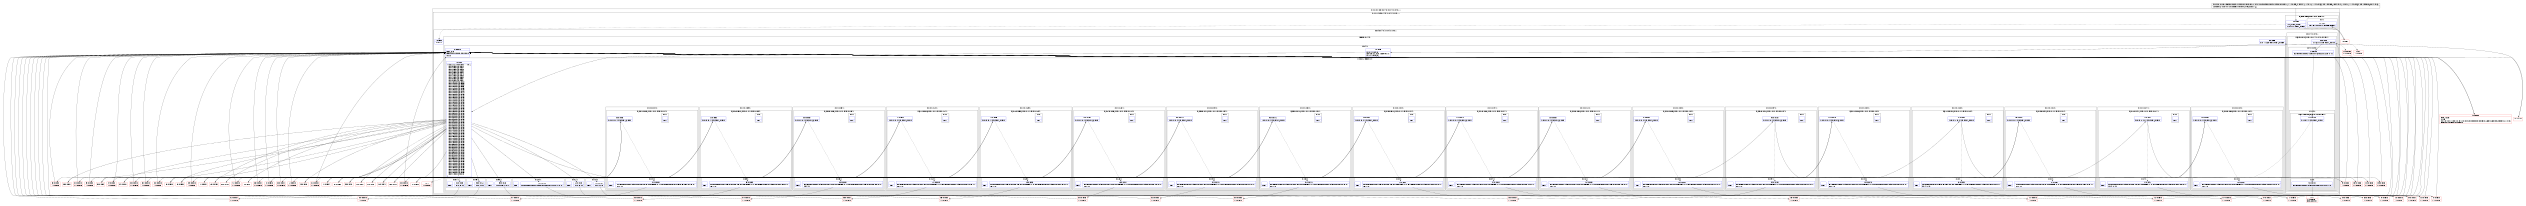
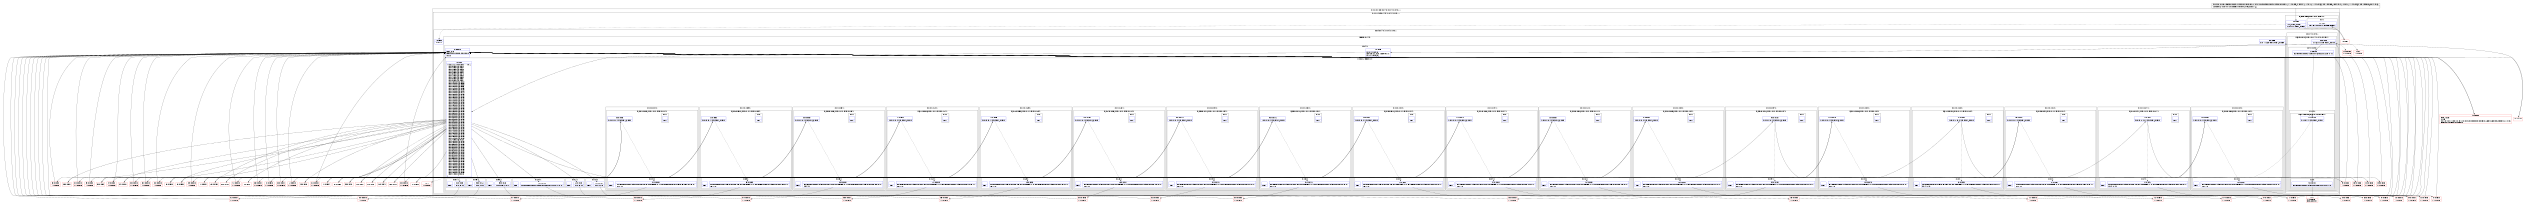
(456, 140) -> (456, 140)
